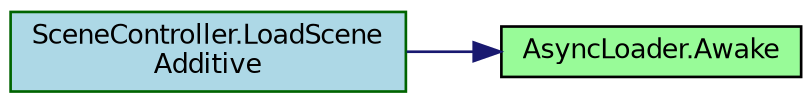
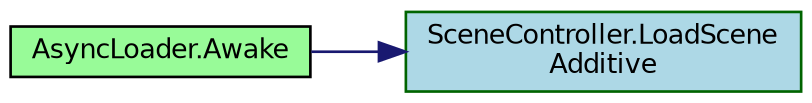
(440, 52) -> (345, 52)
